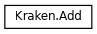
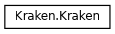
(48, 17) -> (57, 17)
